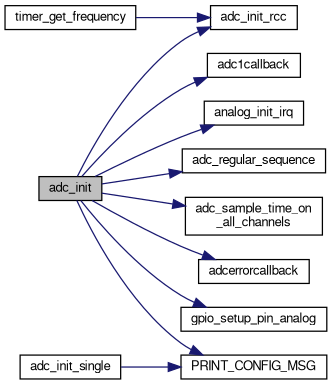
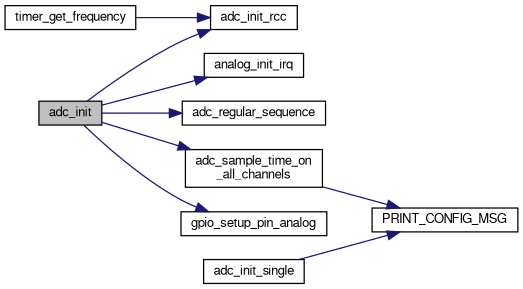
(254, 65) -> none
(254, 272) -> none
(124, 283) -> (355, 196)
